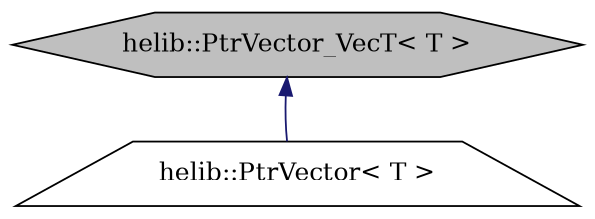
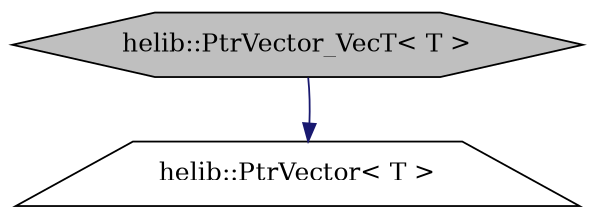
(286, 118) -> (310, 100)
